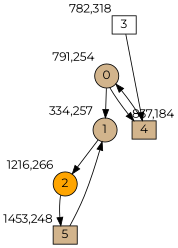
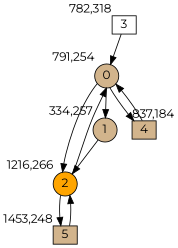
(133, 73) -> (117, 45)
none -> (76, 122)
none -> (86, 134)
(87, 189) -> (71, 215)
